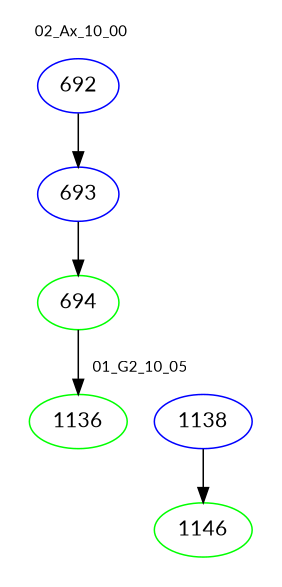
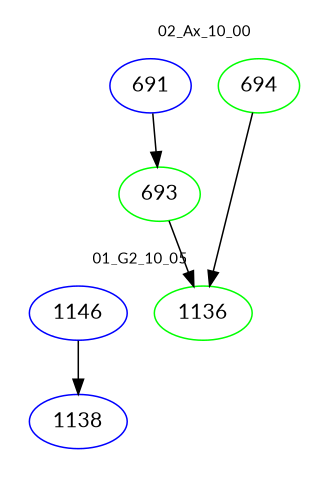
(78, 86) -> (151, 86)
(78, 194) -> (160, 194)
(78, 241) -> (182, 256)
(203, 468) -> (78, 360)
(203, 530) -> (78, 313)
